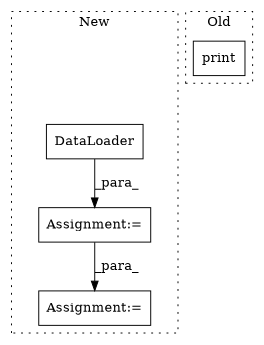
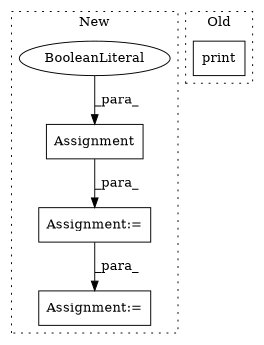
none -> (95, 58)
(95, 142) -> (95, 142)
